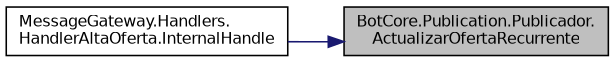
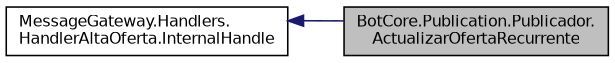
(308, 42) -> (324, 21)
